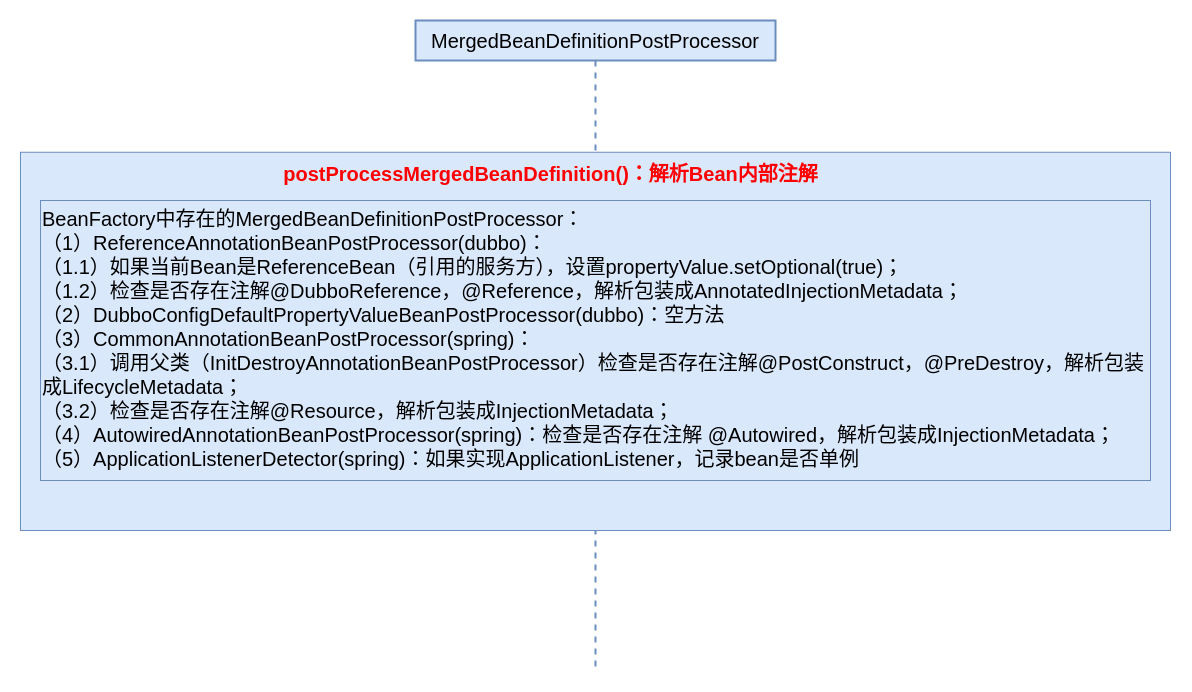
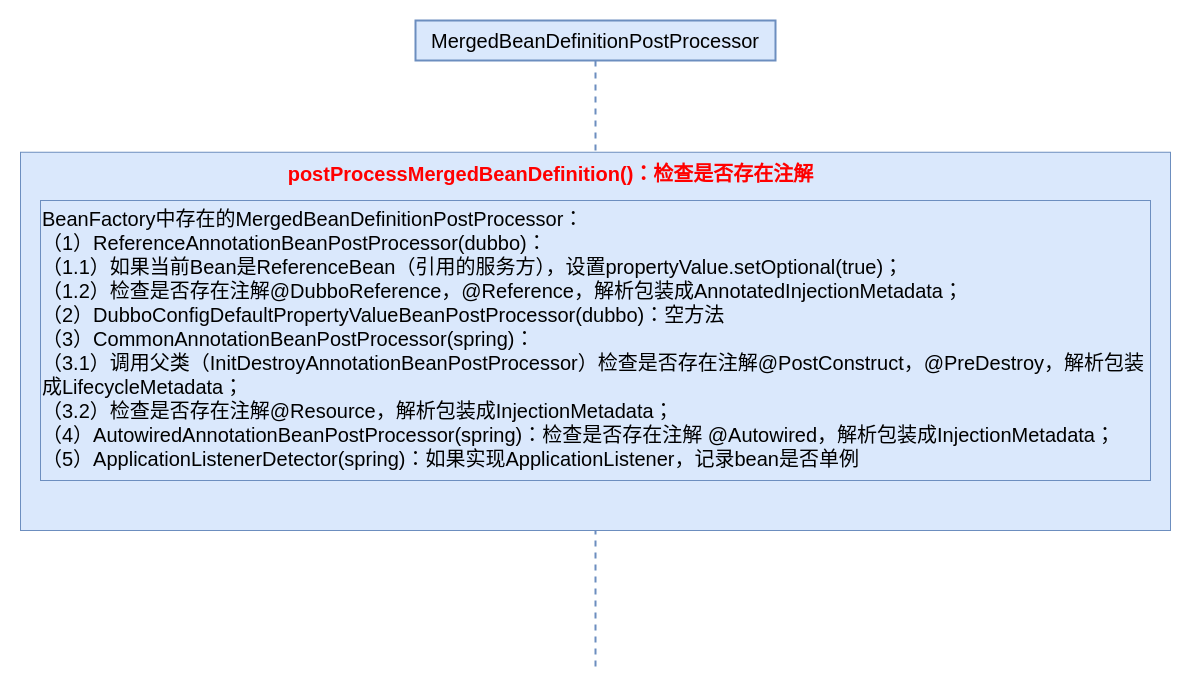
(551, 174) -> (551, 174)
